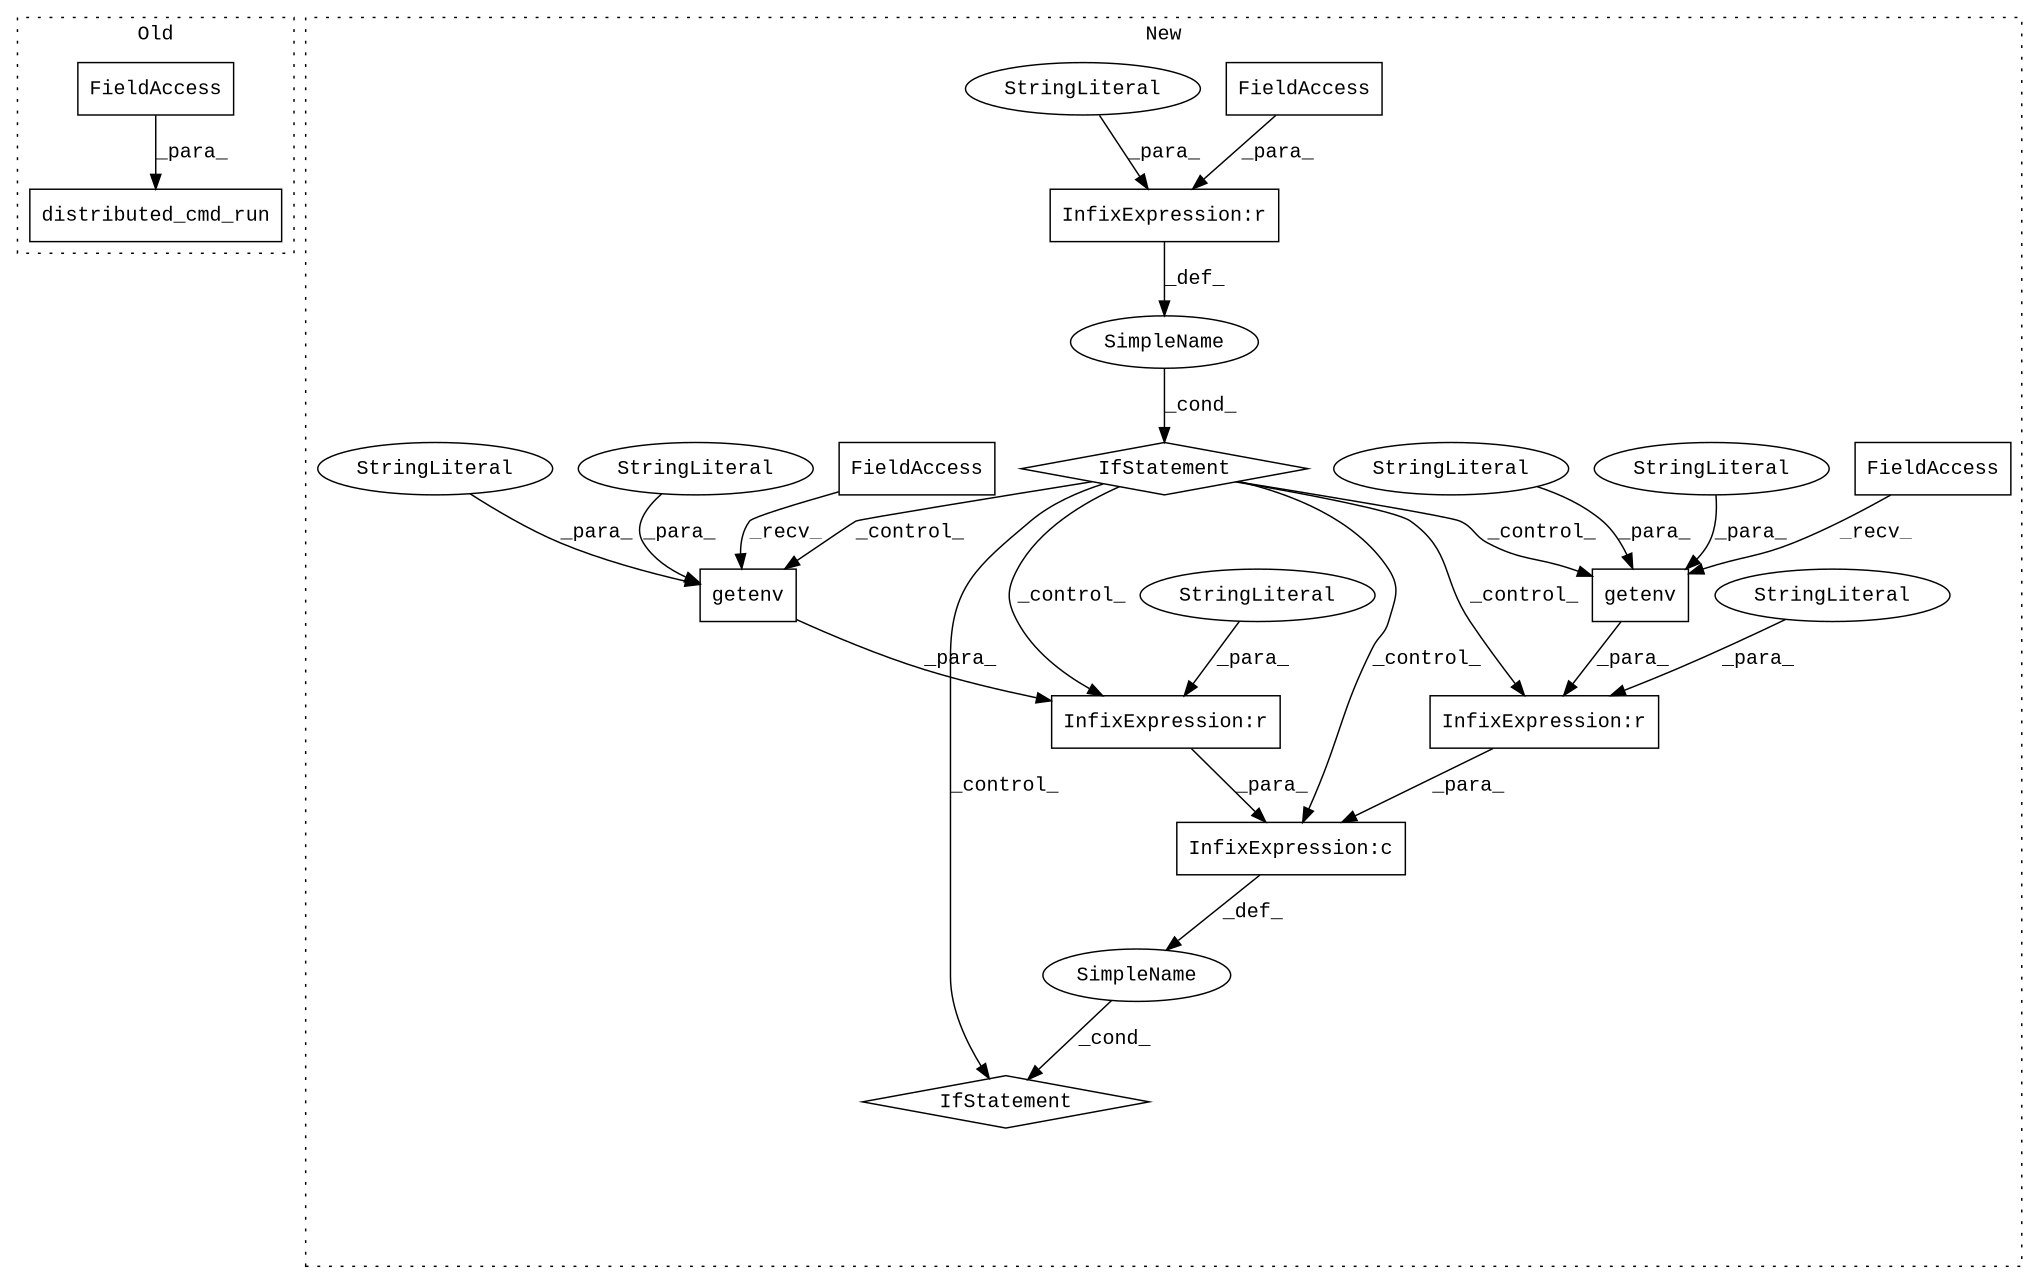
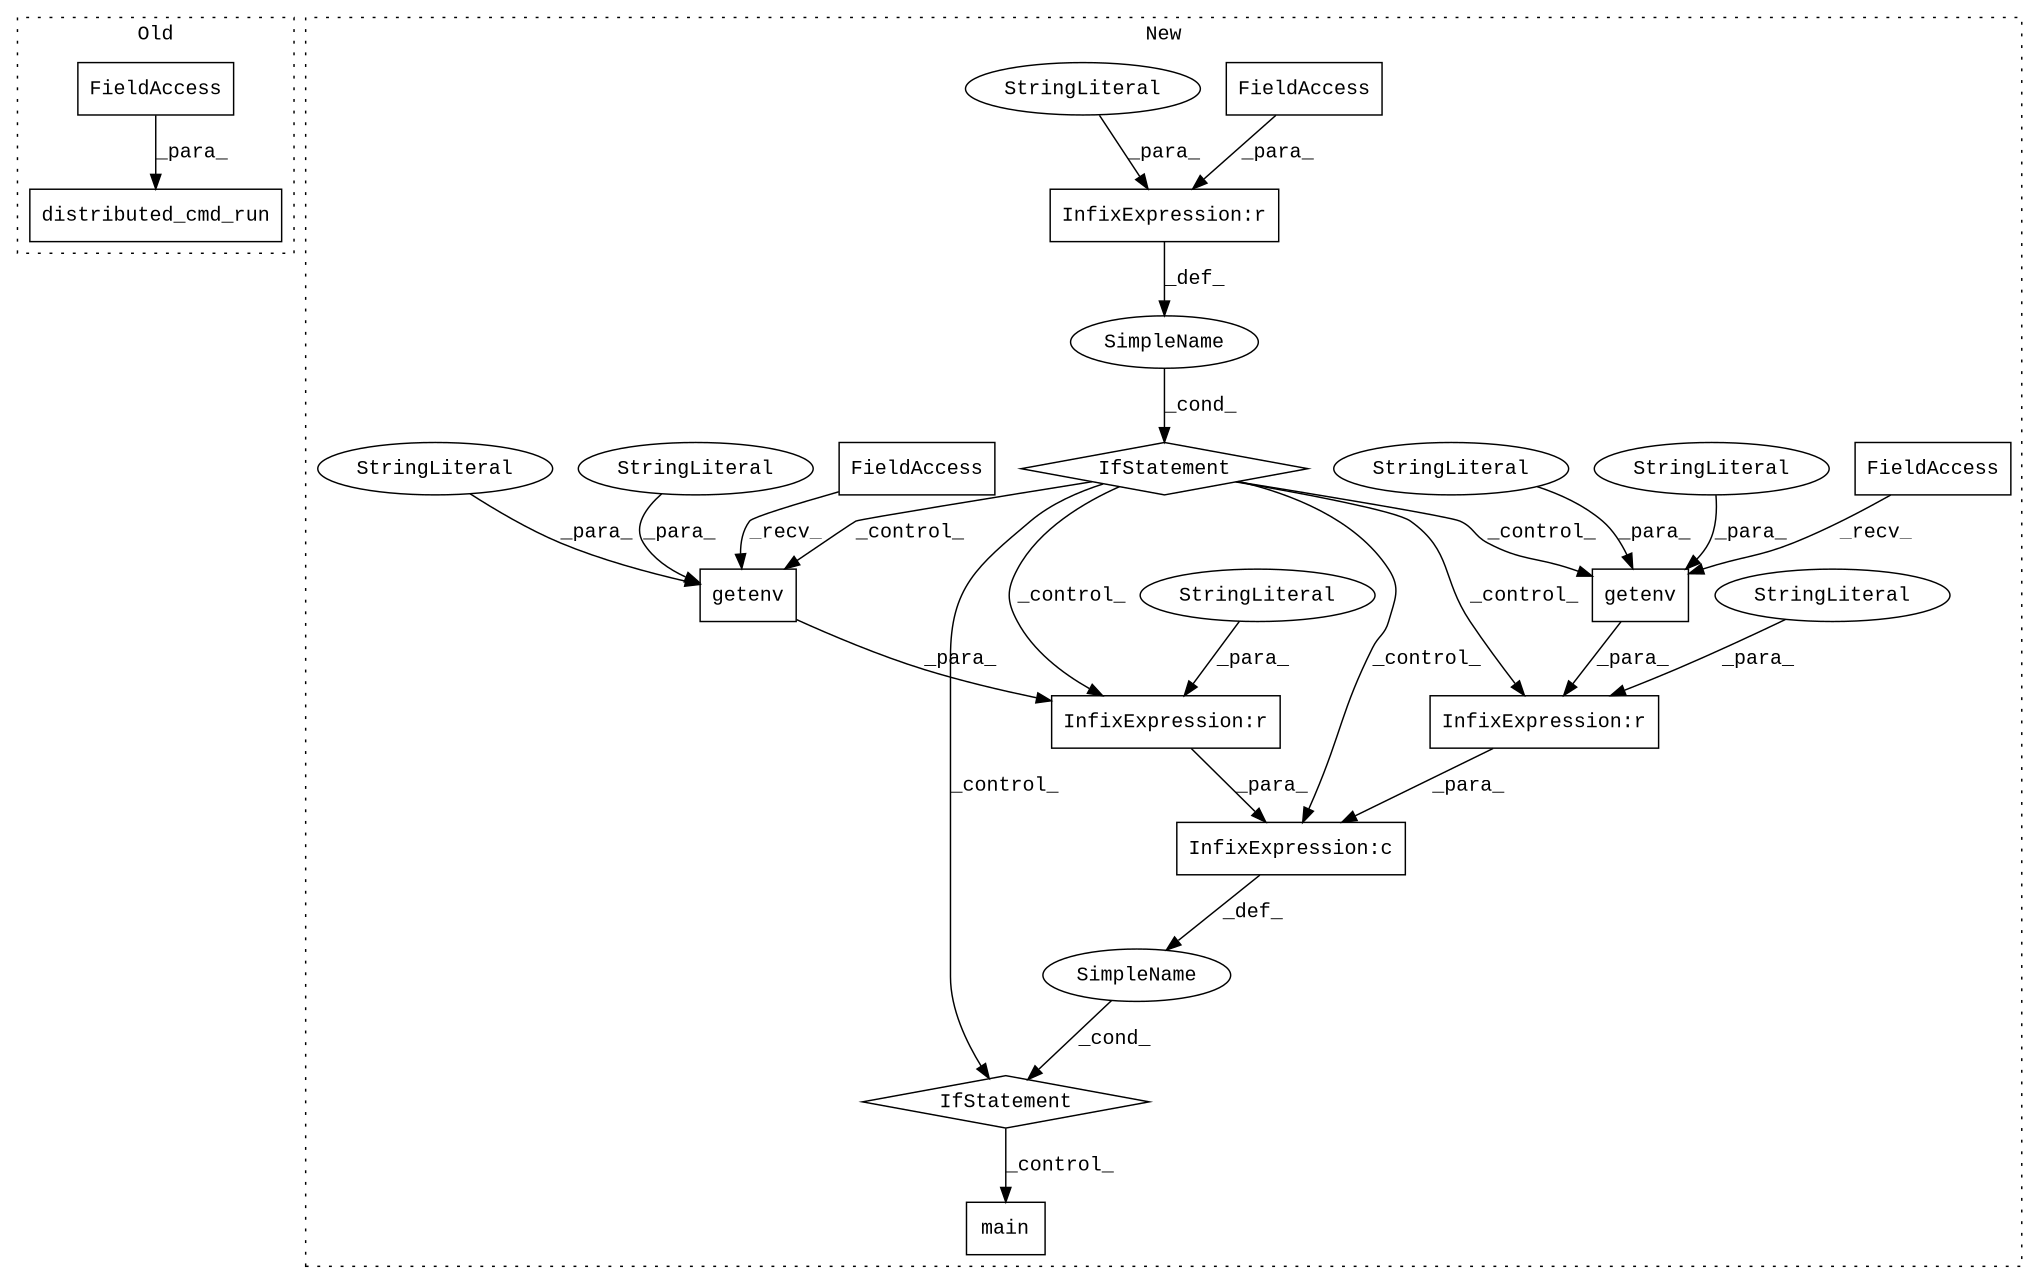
none -> (1006, 1228)
